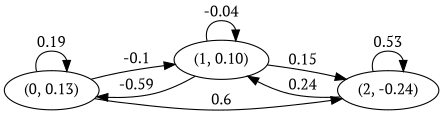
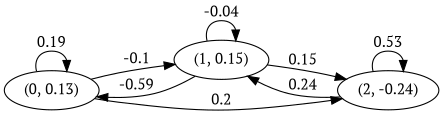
(221, 60) -> (221, 60)
(221, 101) -> (221, 101)
